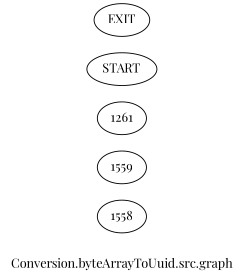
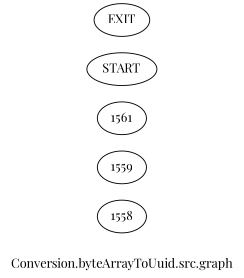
(122, 118) -> (122, 118)
